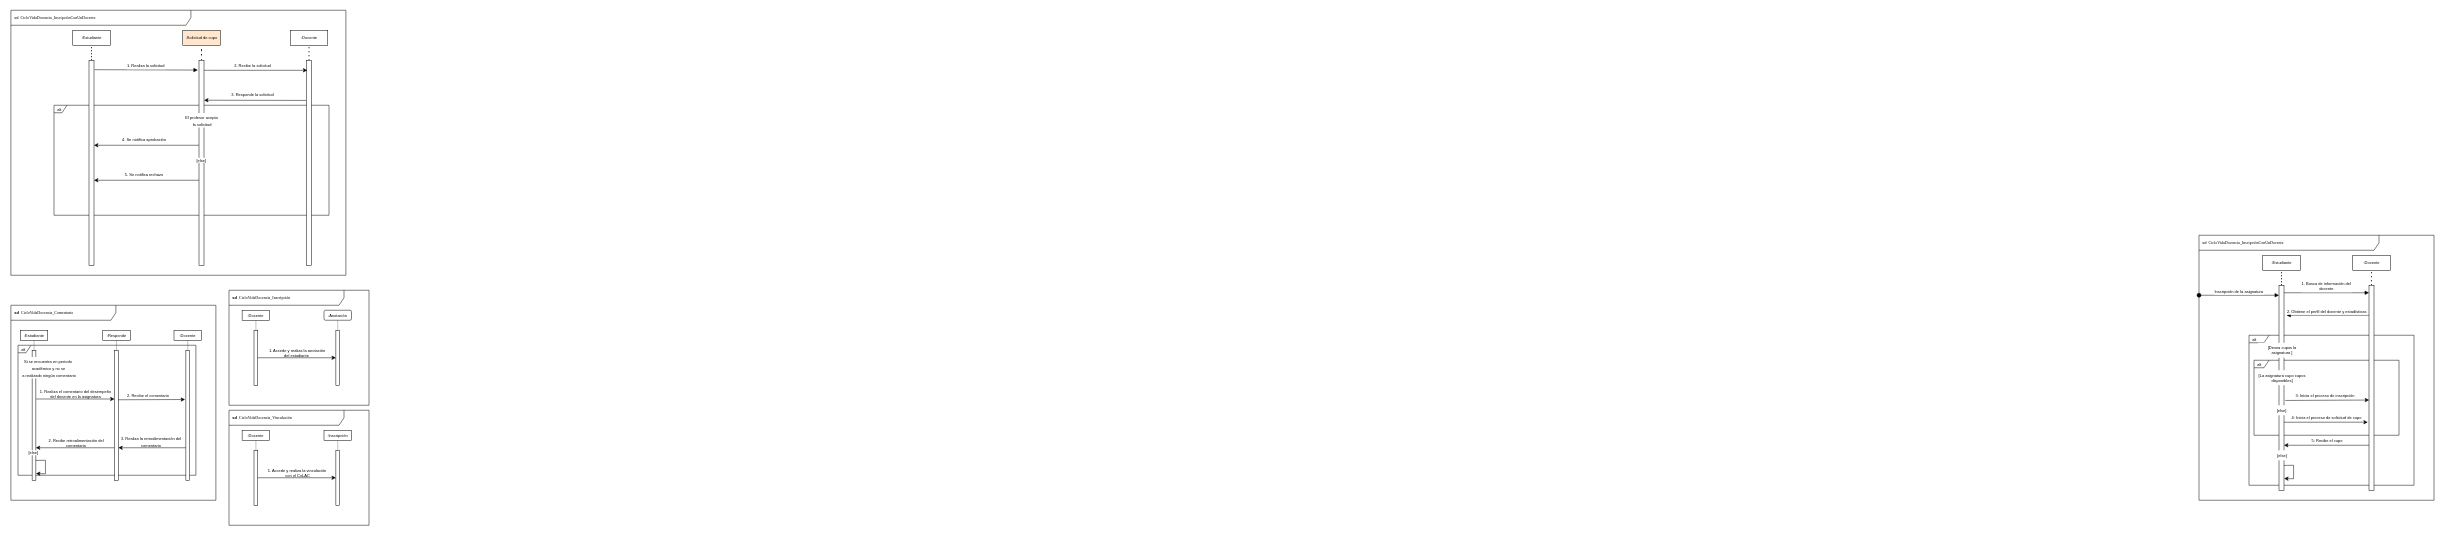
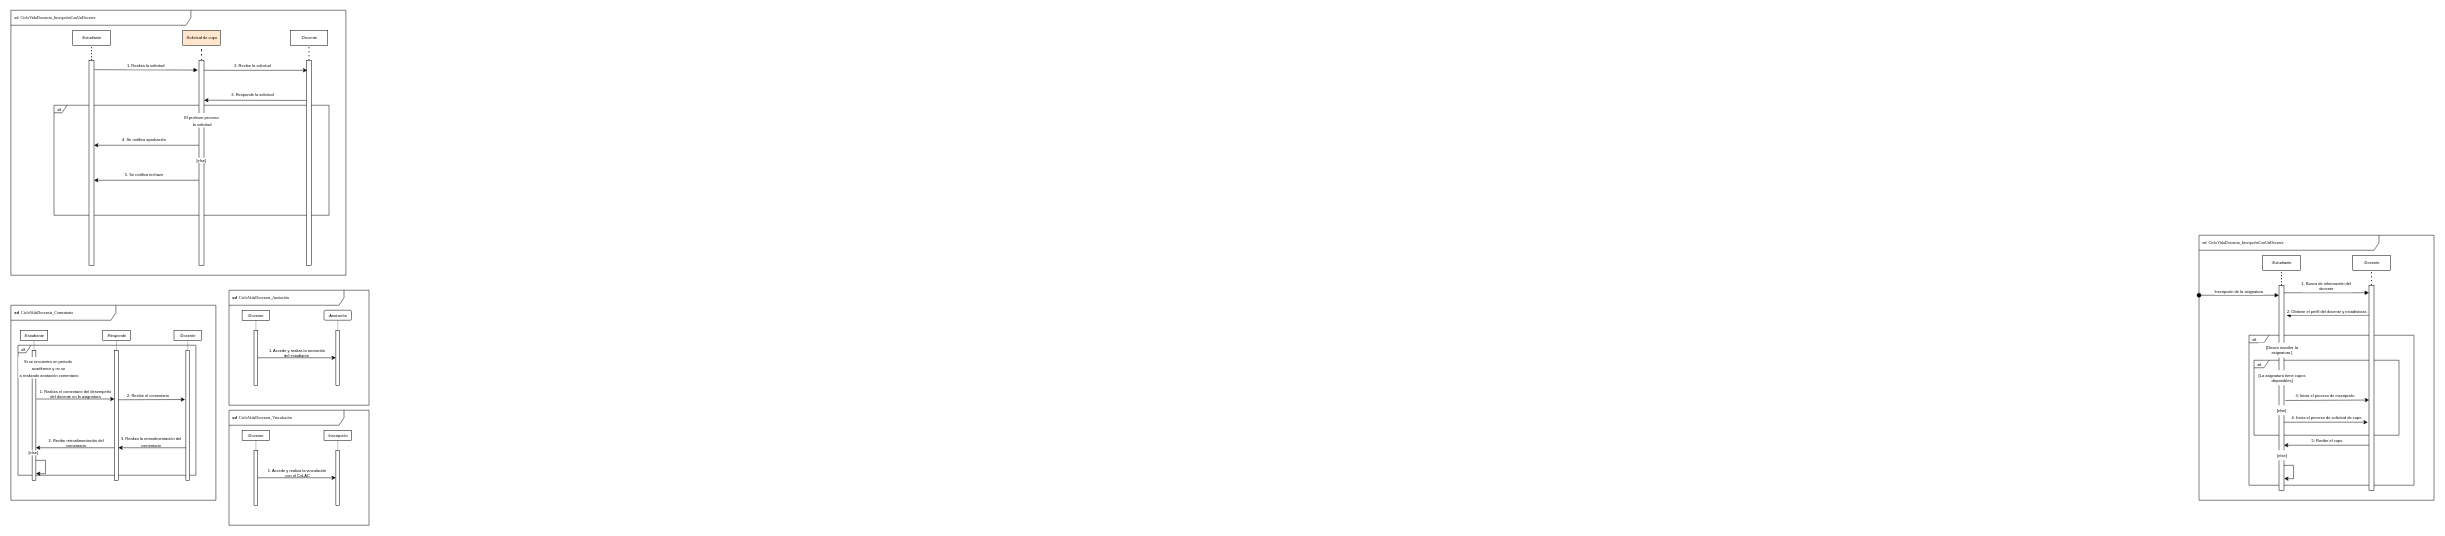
(202, 120) -> (202, 120)
(266, 298) -> (264, 298)
(2282, 350) -> (2282, 350)
(49, 368) -> (49, 368)
(2282, 378) -> (2282, 378)
